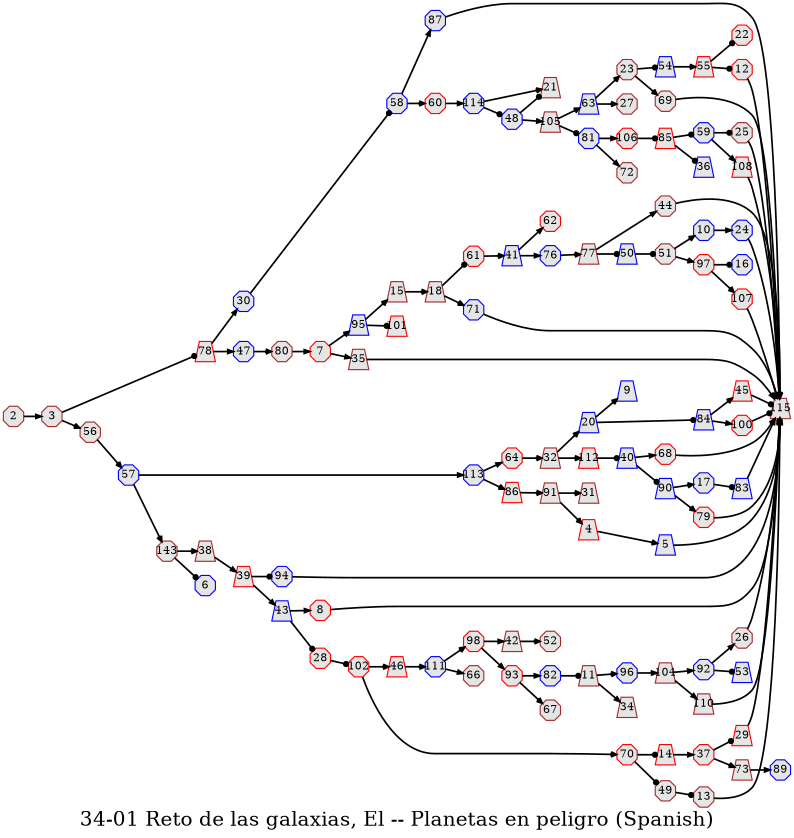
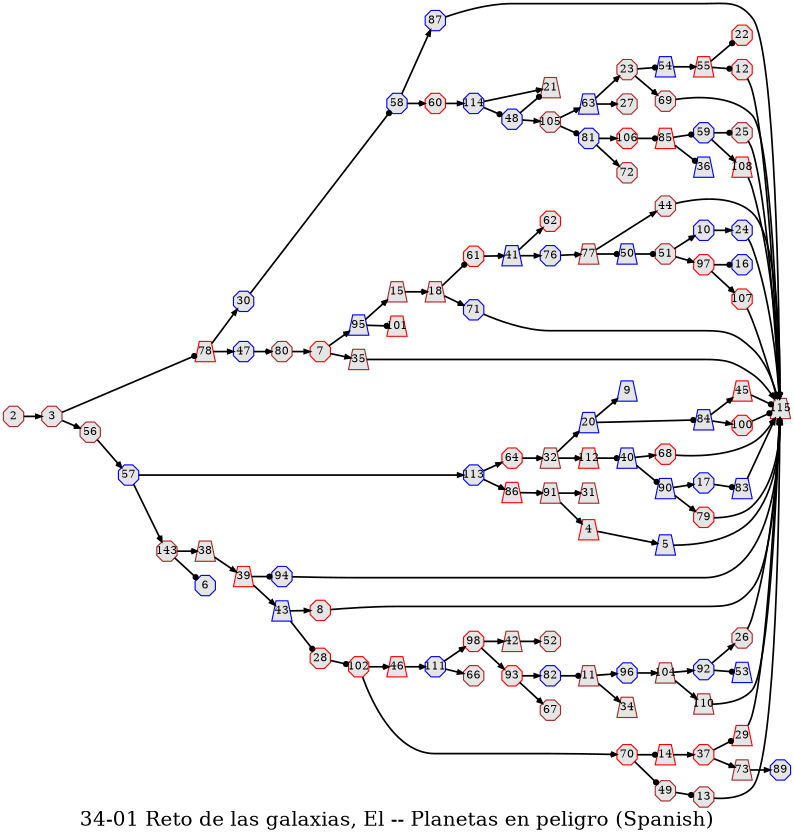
(550, 122) -> (550, 122)
